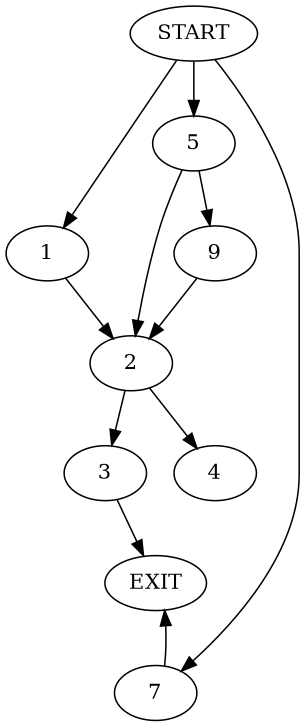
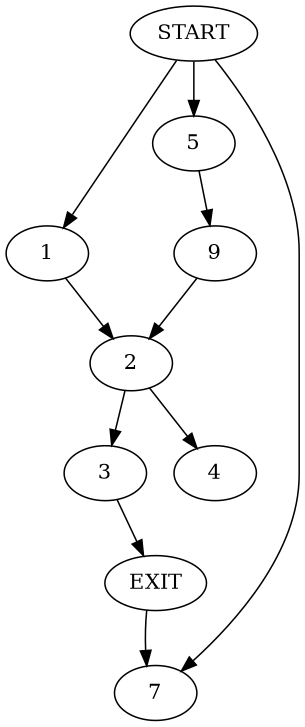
(155, 244) -> none
(166, 646) -> (145, 630)
